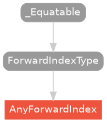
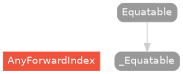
none -> (147, 13)
(53, 61) -> none
